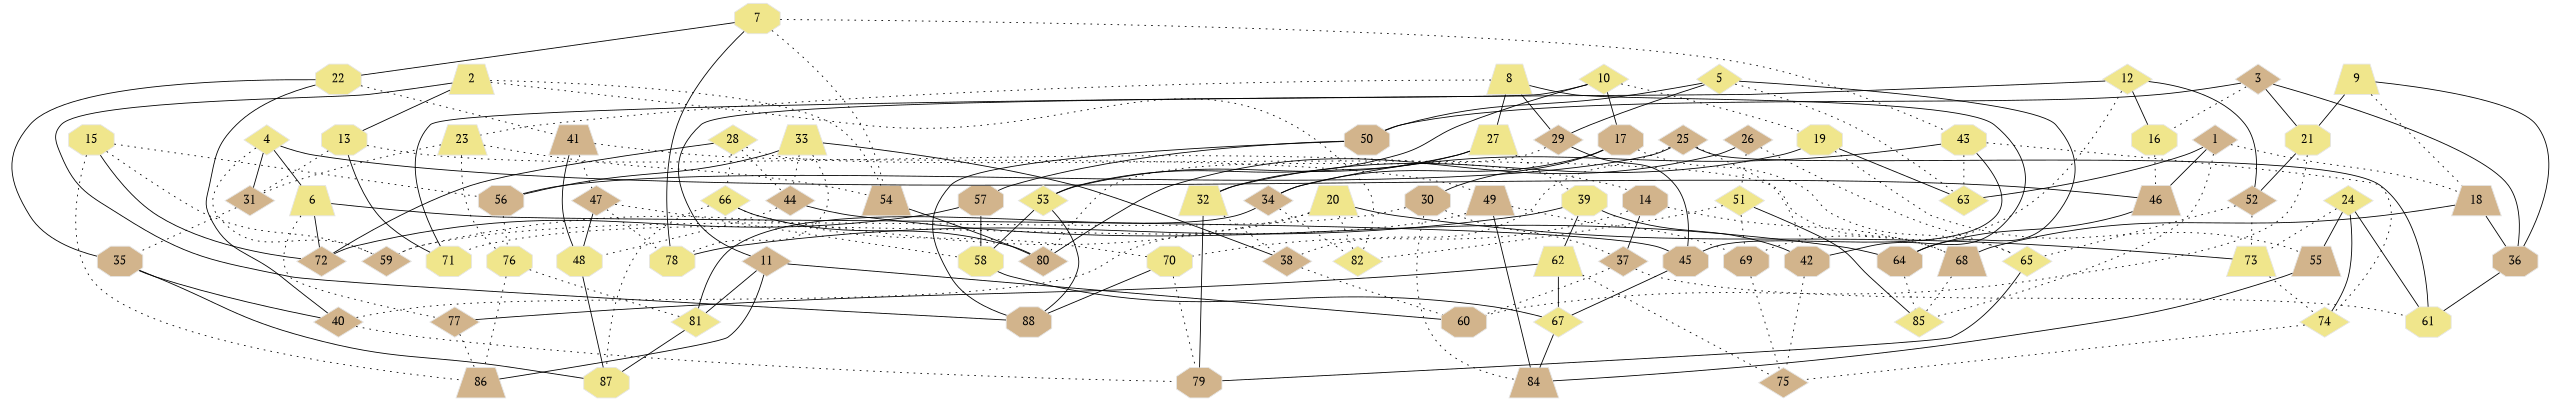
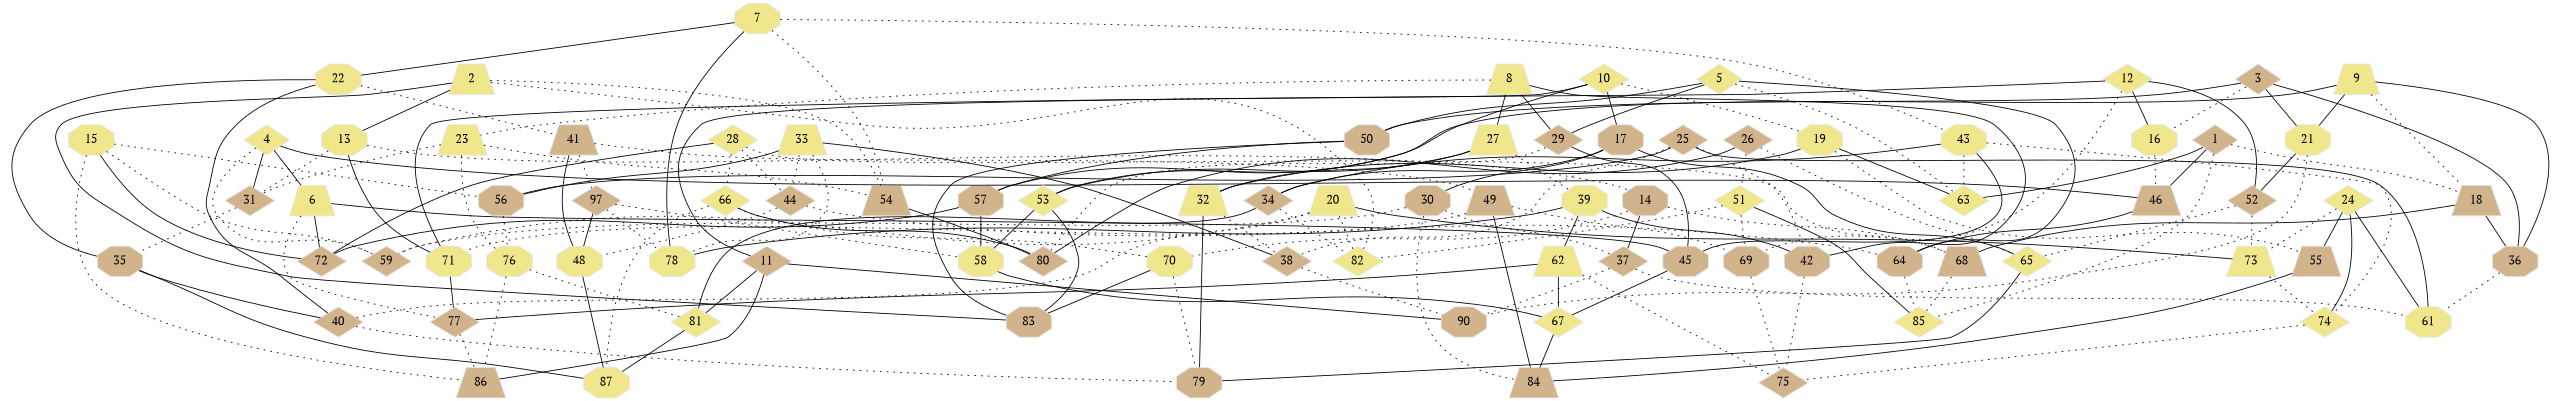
none -> (1493, 120)
(596, 201) -> (596, 201)
(1823, 207) -> (1823, 207)
(1342, 231) -> (1342, 231)
(2472, 292) -> (2472, 292)
none -> (452, 294)
(1029, 322) -> (1029, 322)
(1464, 322) -> (1464, 322)
